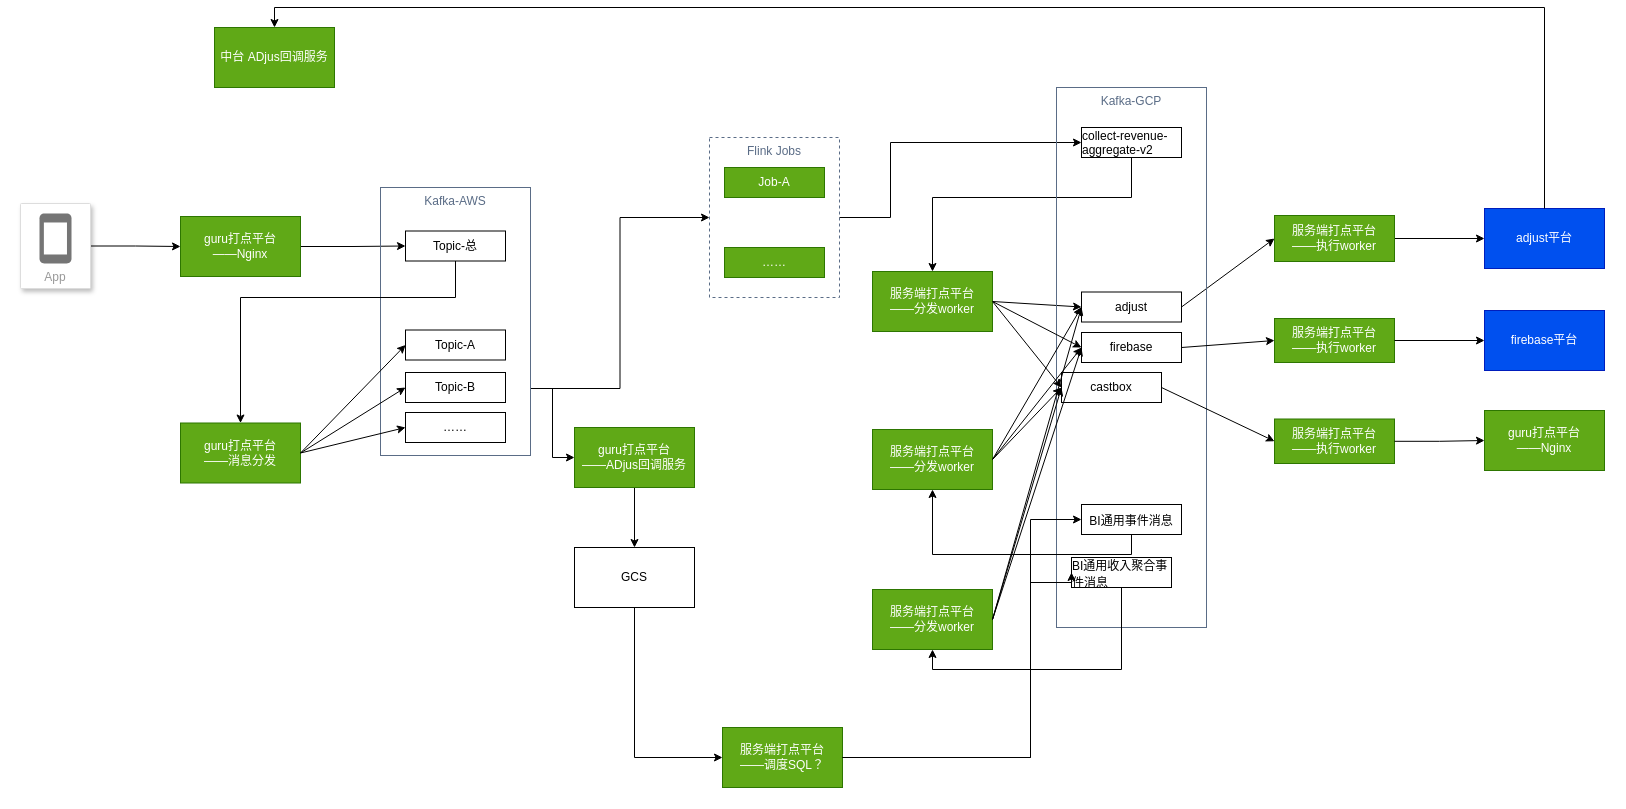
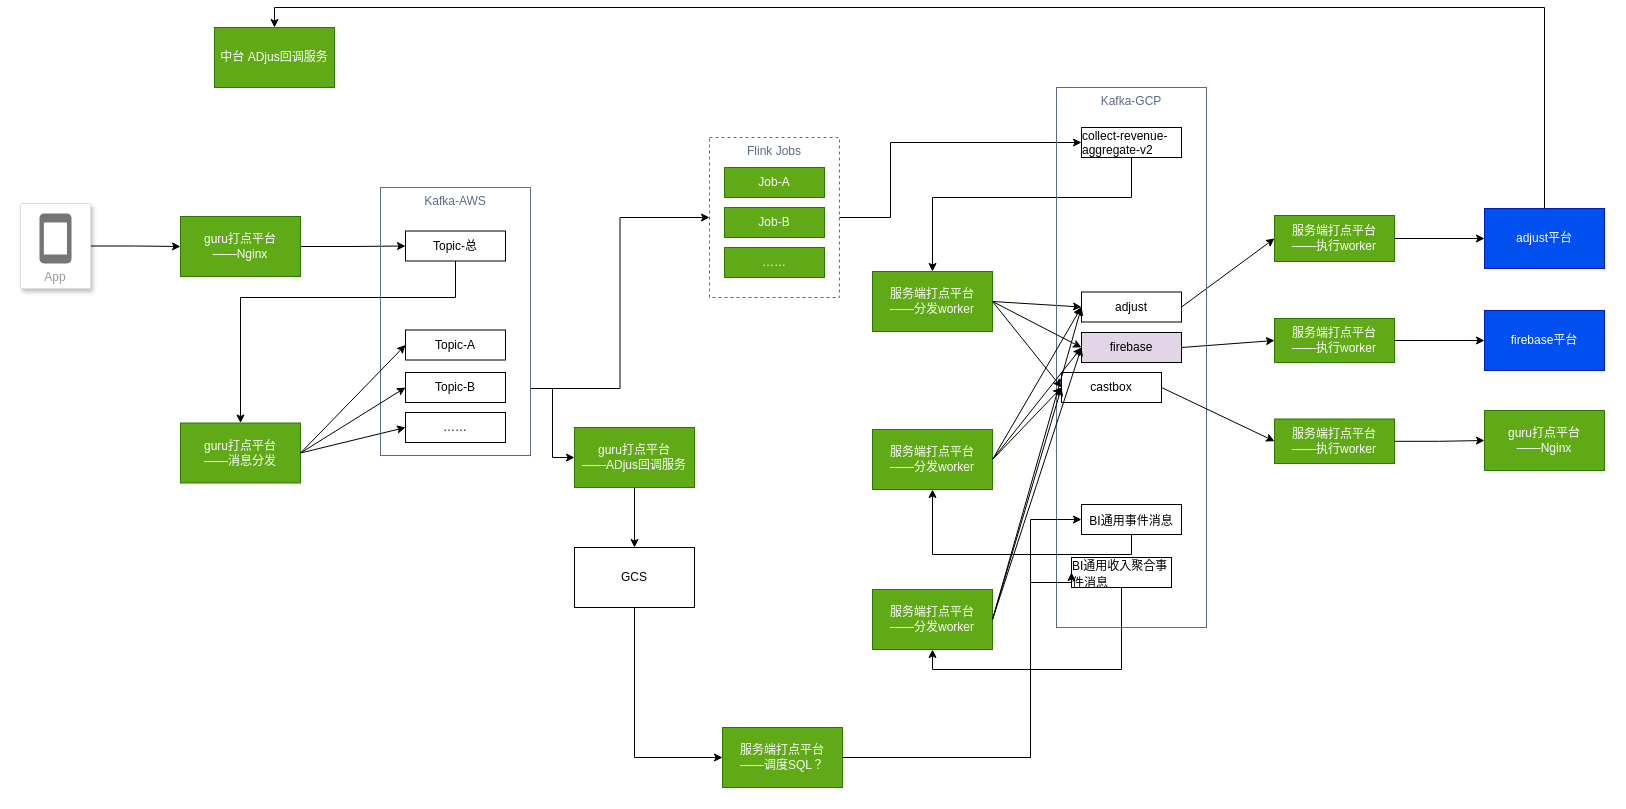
none -> (775, 223)
(1132, 348) -> (1132, 348)
